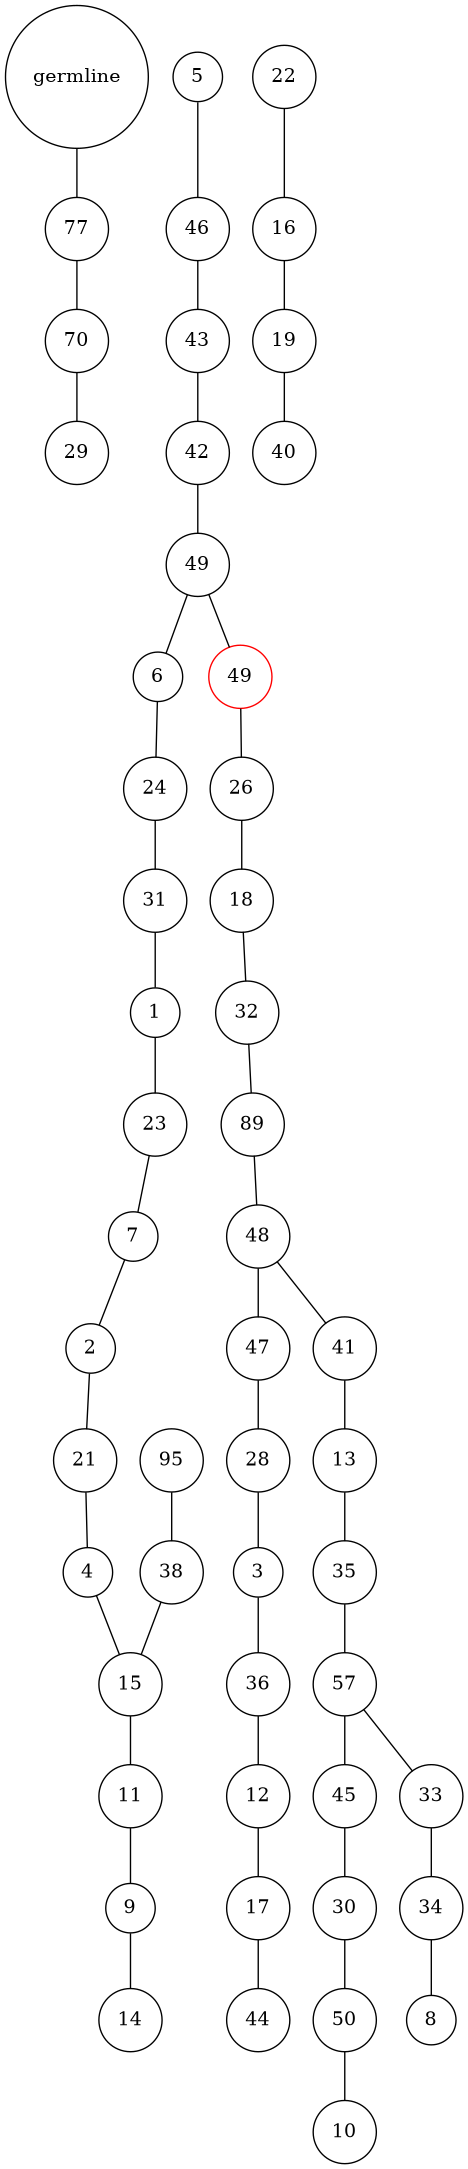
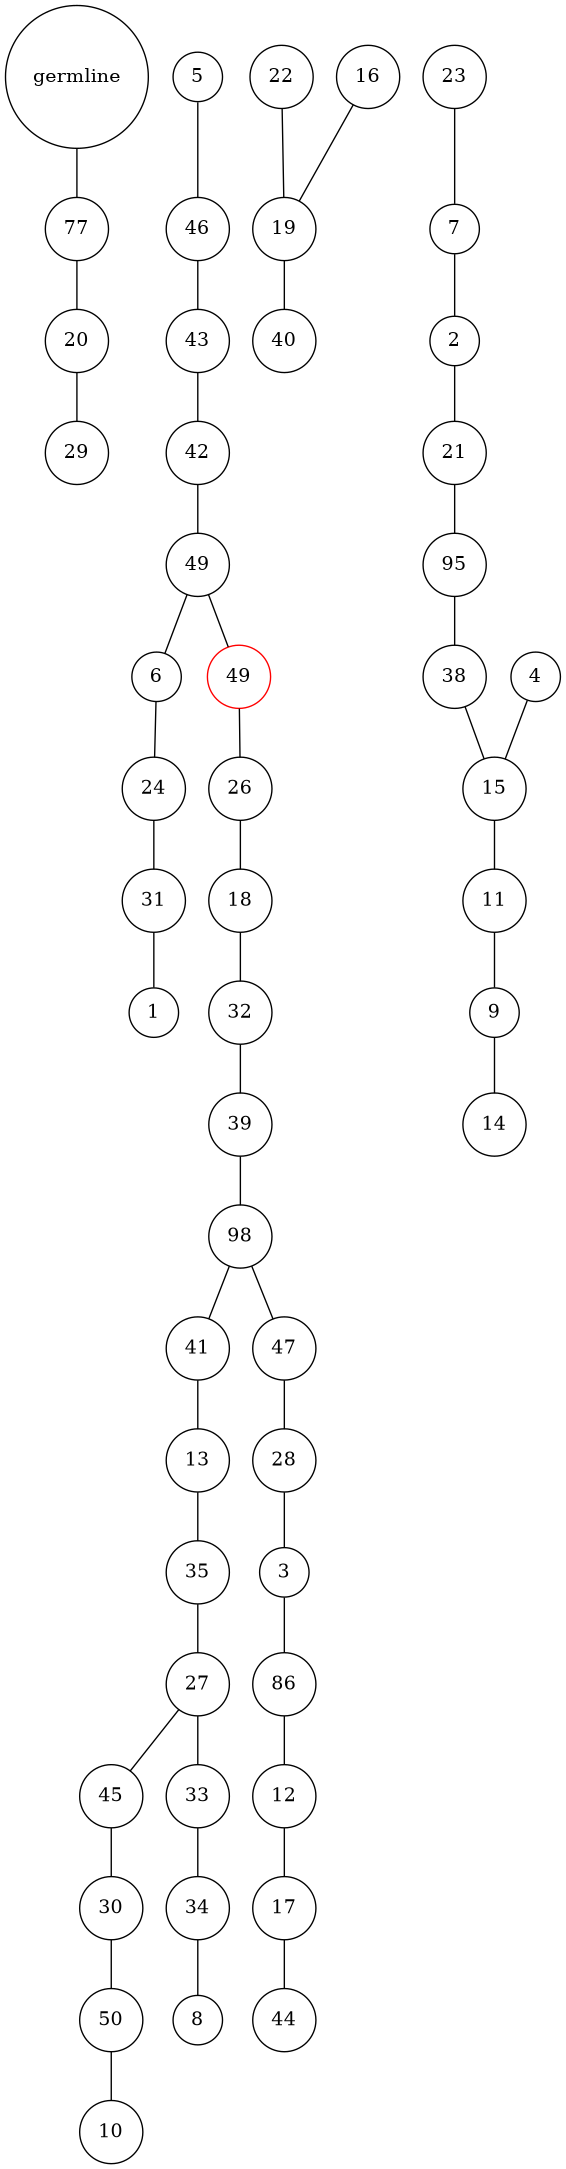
(284, 153) -> (283, 153)
(77, 341) -> (77, 341)
(155, 1065) -> none
(253, 1125) -> (240, 1125)
(258, 1236) -> (240, 1236)
(87, 1520) -> (455, 509)
(258, 1684) -> (284, 1684)
(345, 1684) -> (198, 1684)
